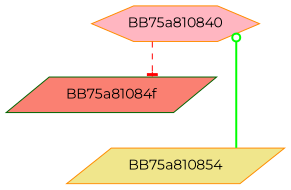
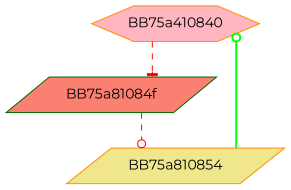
(176, 24) -> (176, 24)
none -> (142, 126)
